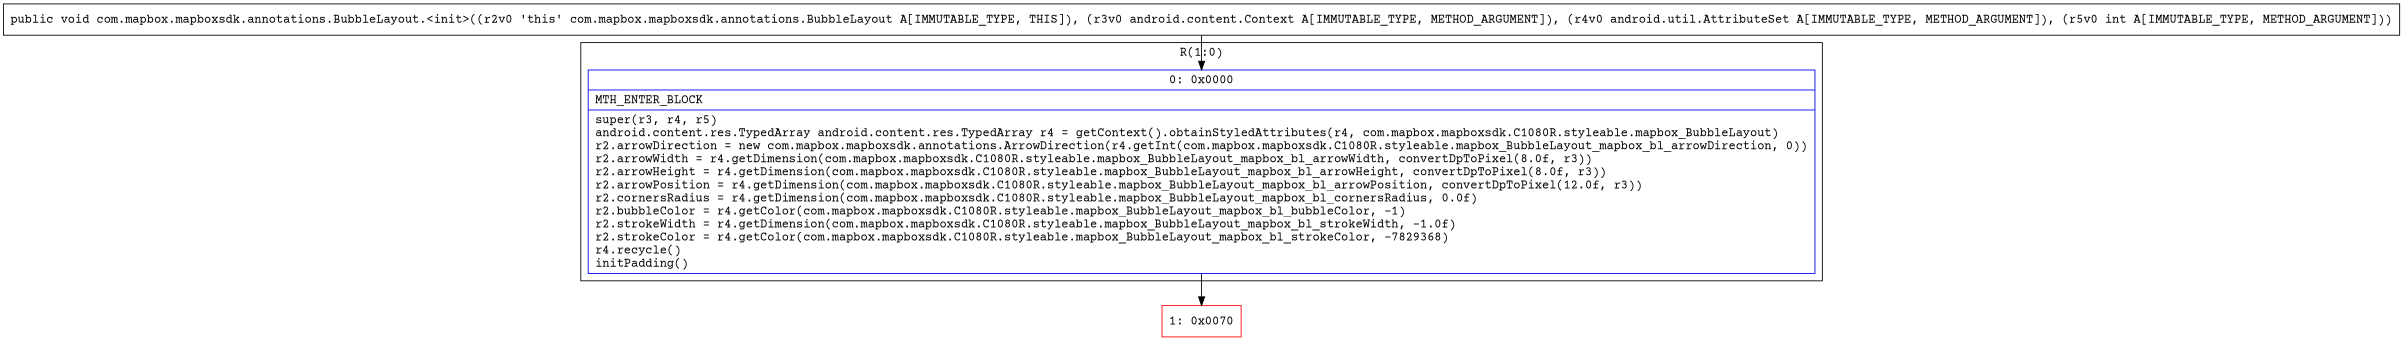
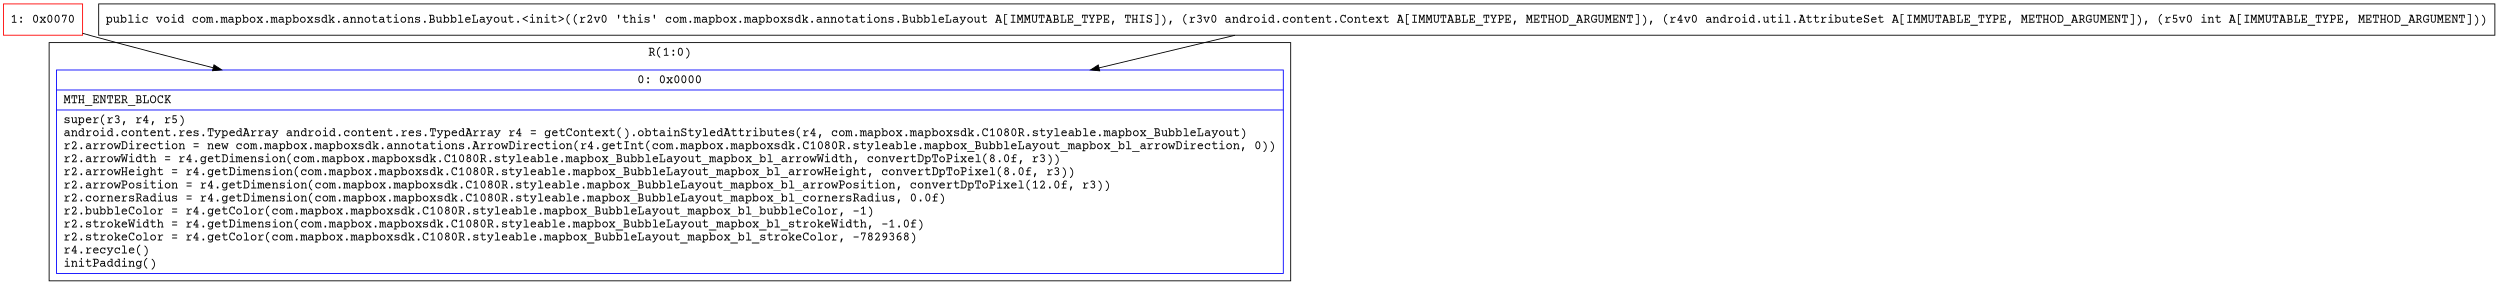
(1202, 286) -> (148, 51)
